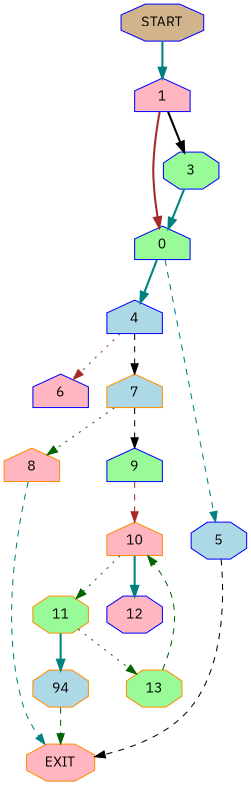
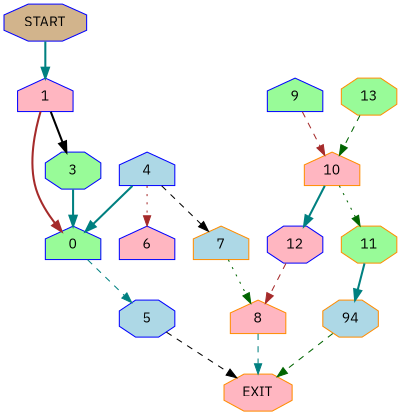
(151, 276) -> (113, 205)
none -> (278, 279)
(135, 423) -> none
(103, 648) -> none
